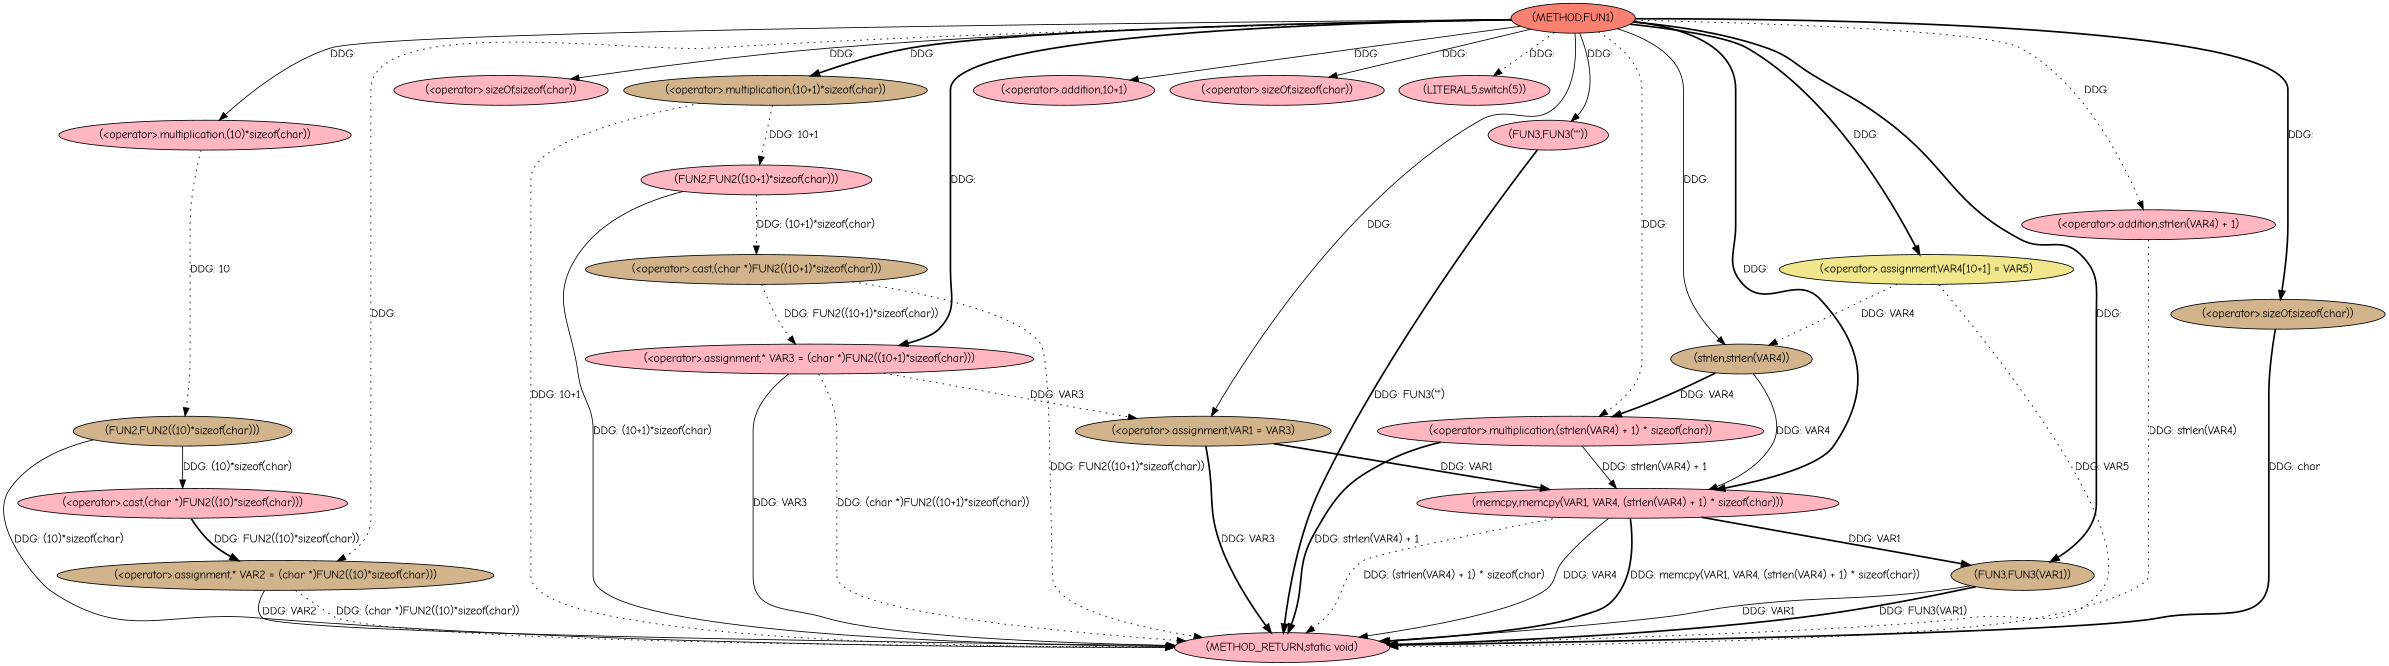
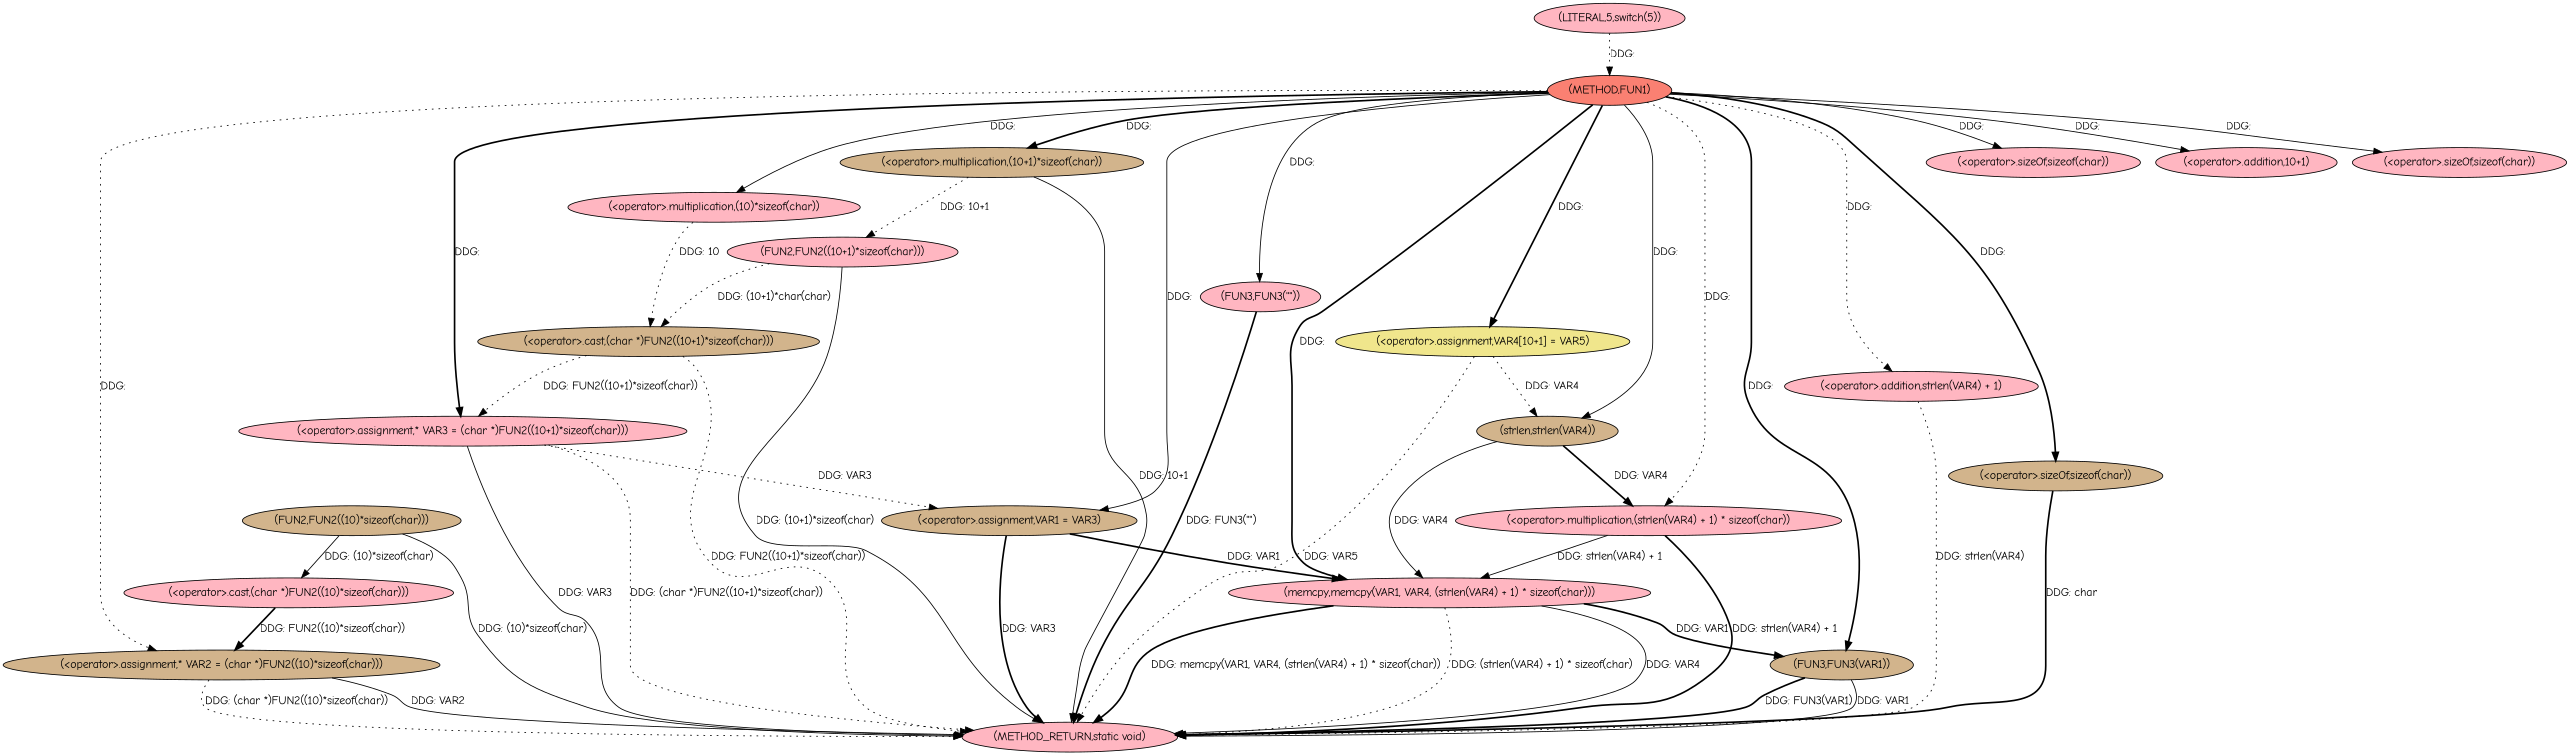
(1527, 52) -> (1610, 50)
(816, 225) -> (774, 297)
(190, 279) -> (665, 267)
(551, 598) -> (1106, 442)
